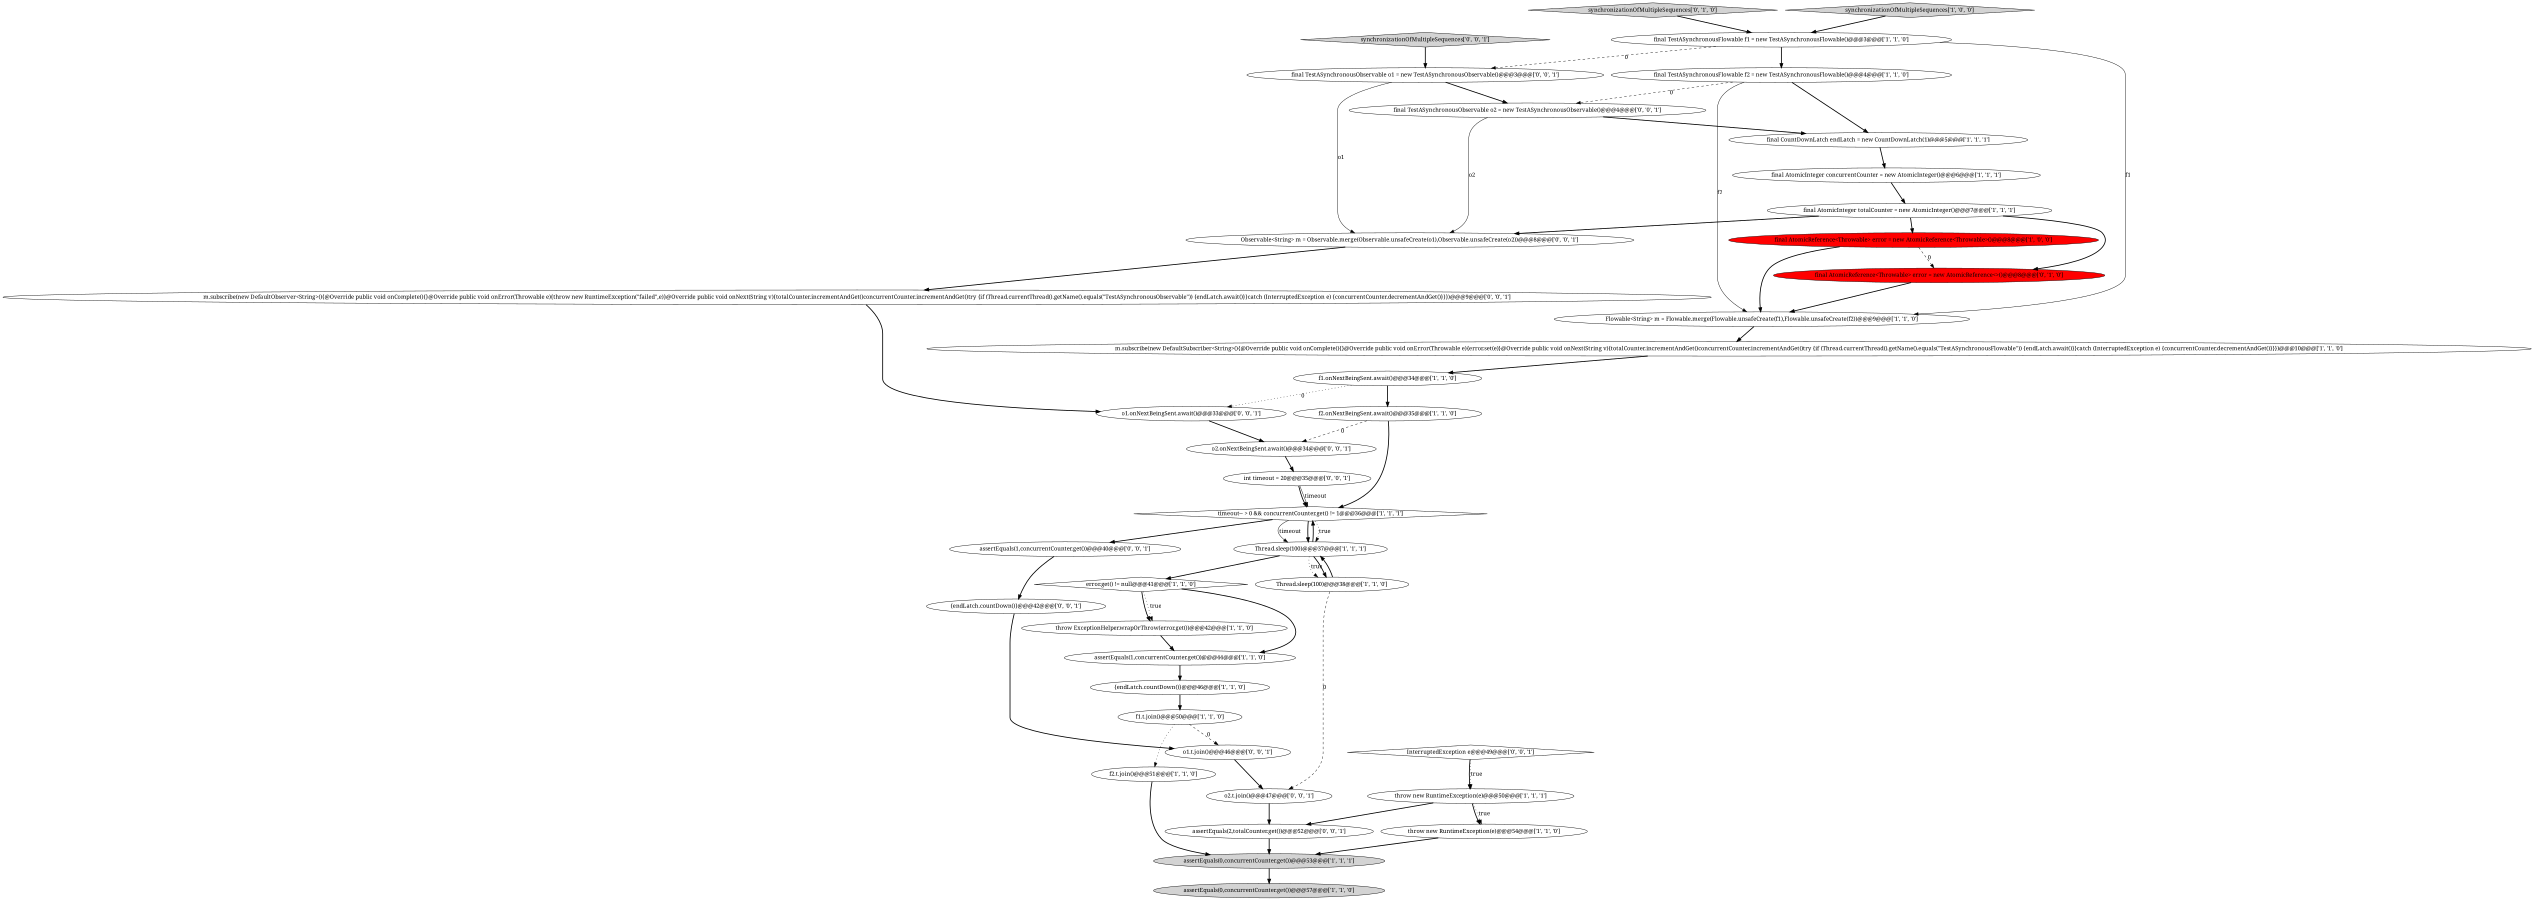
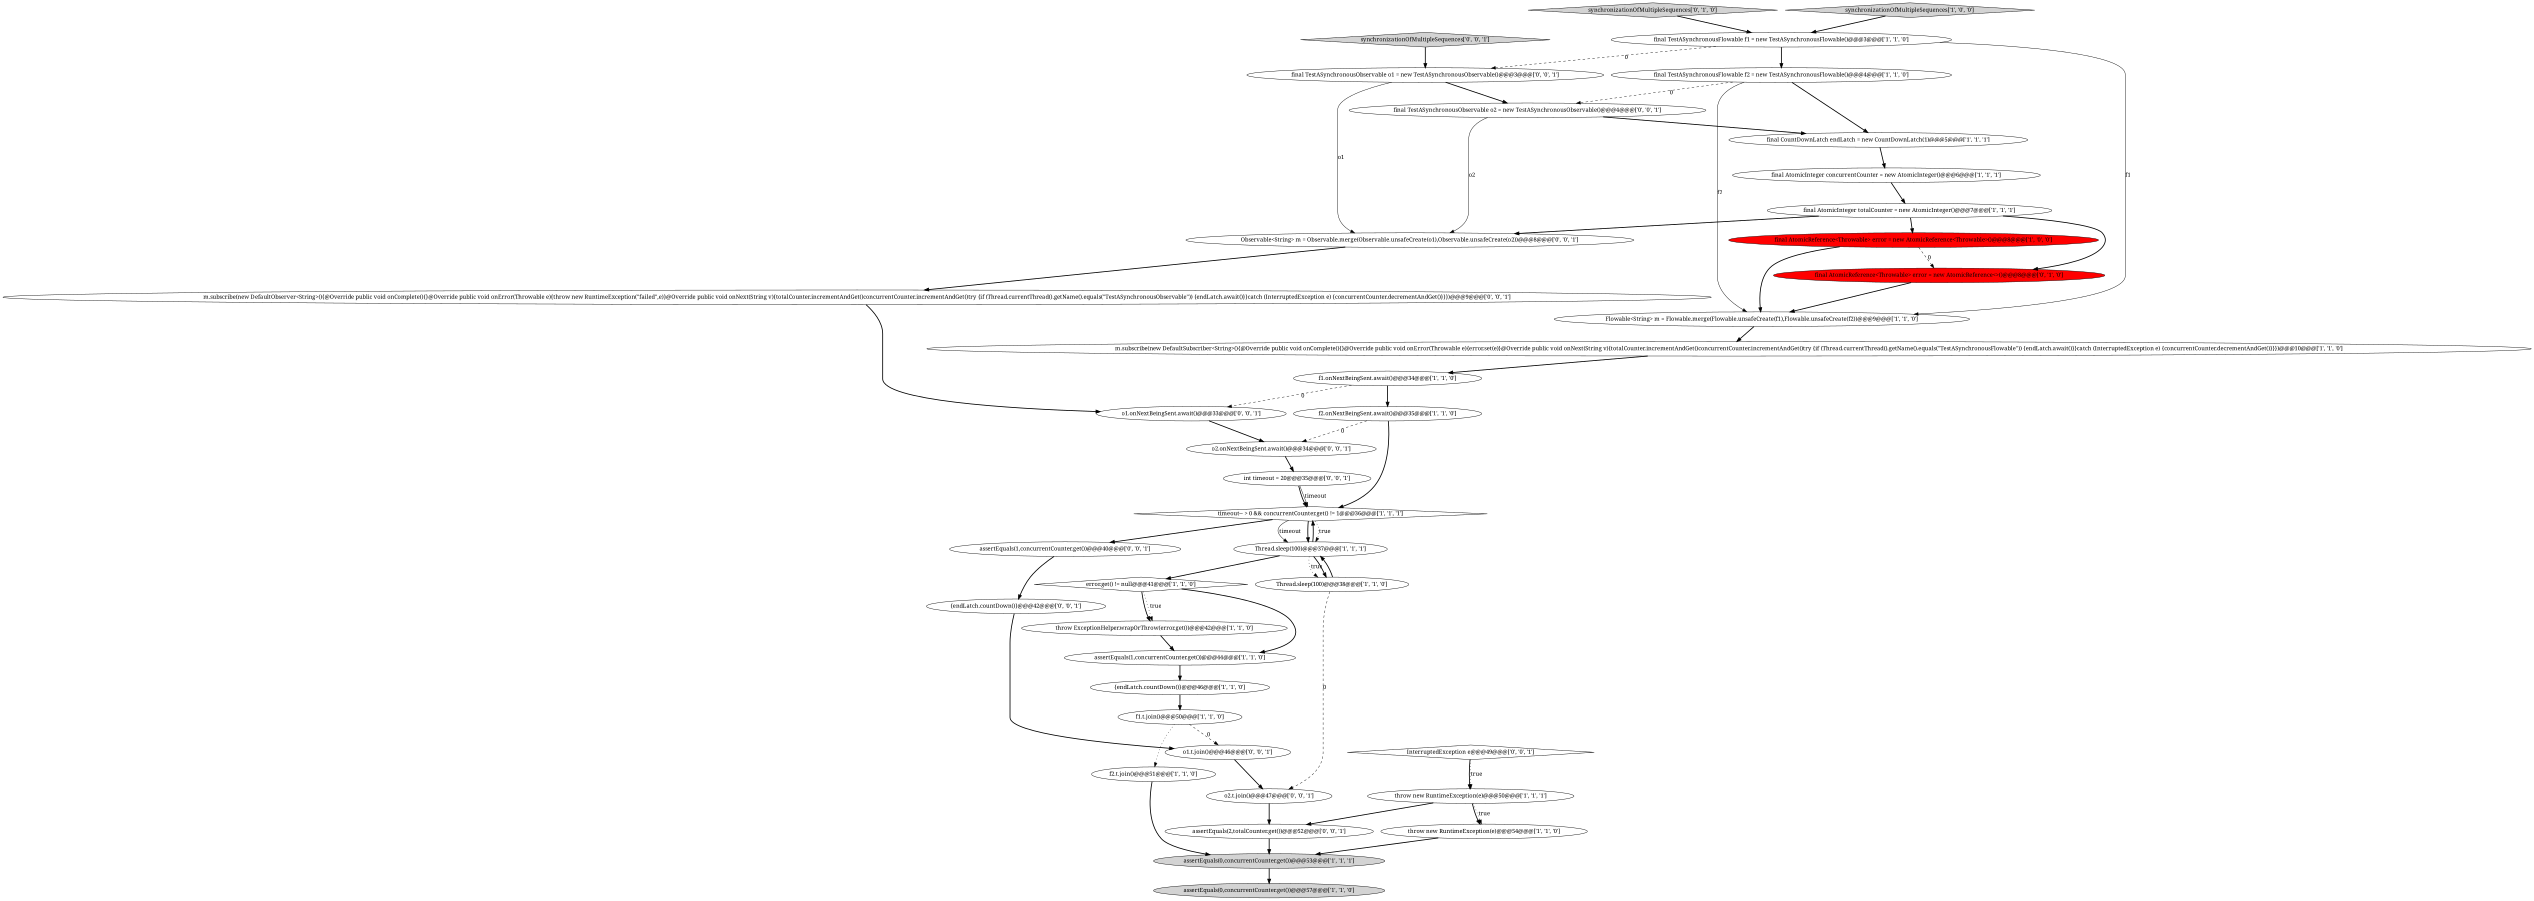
(1292, 396) -> (1292, 396)
